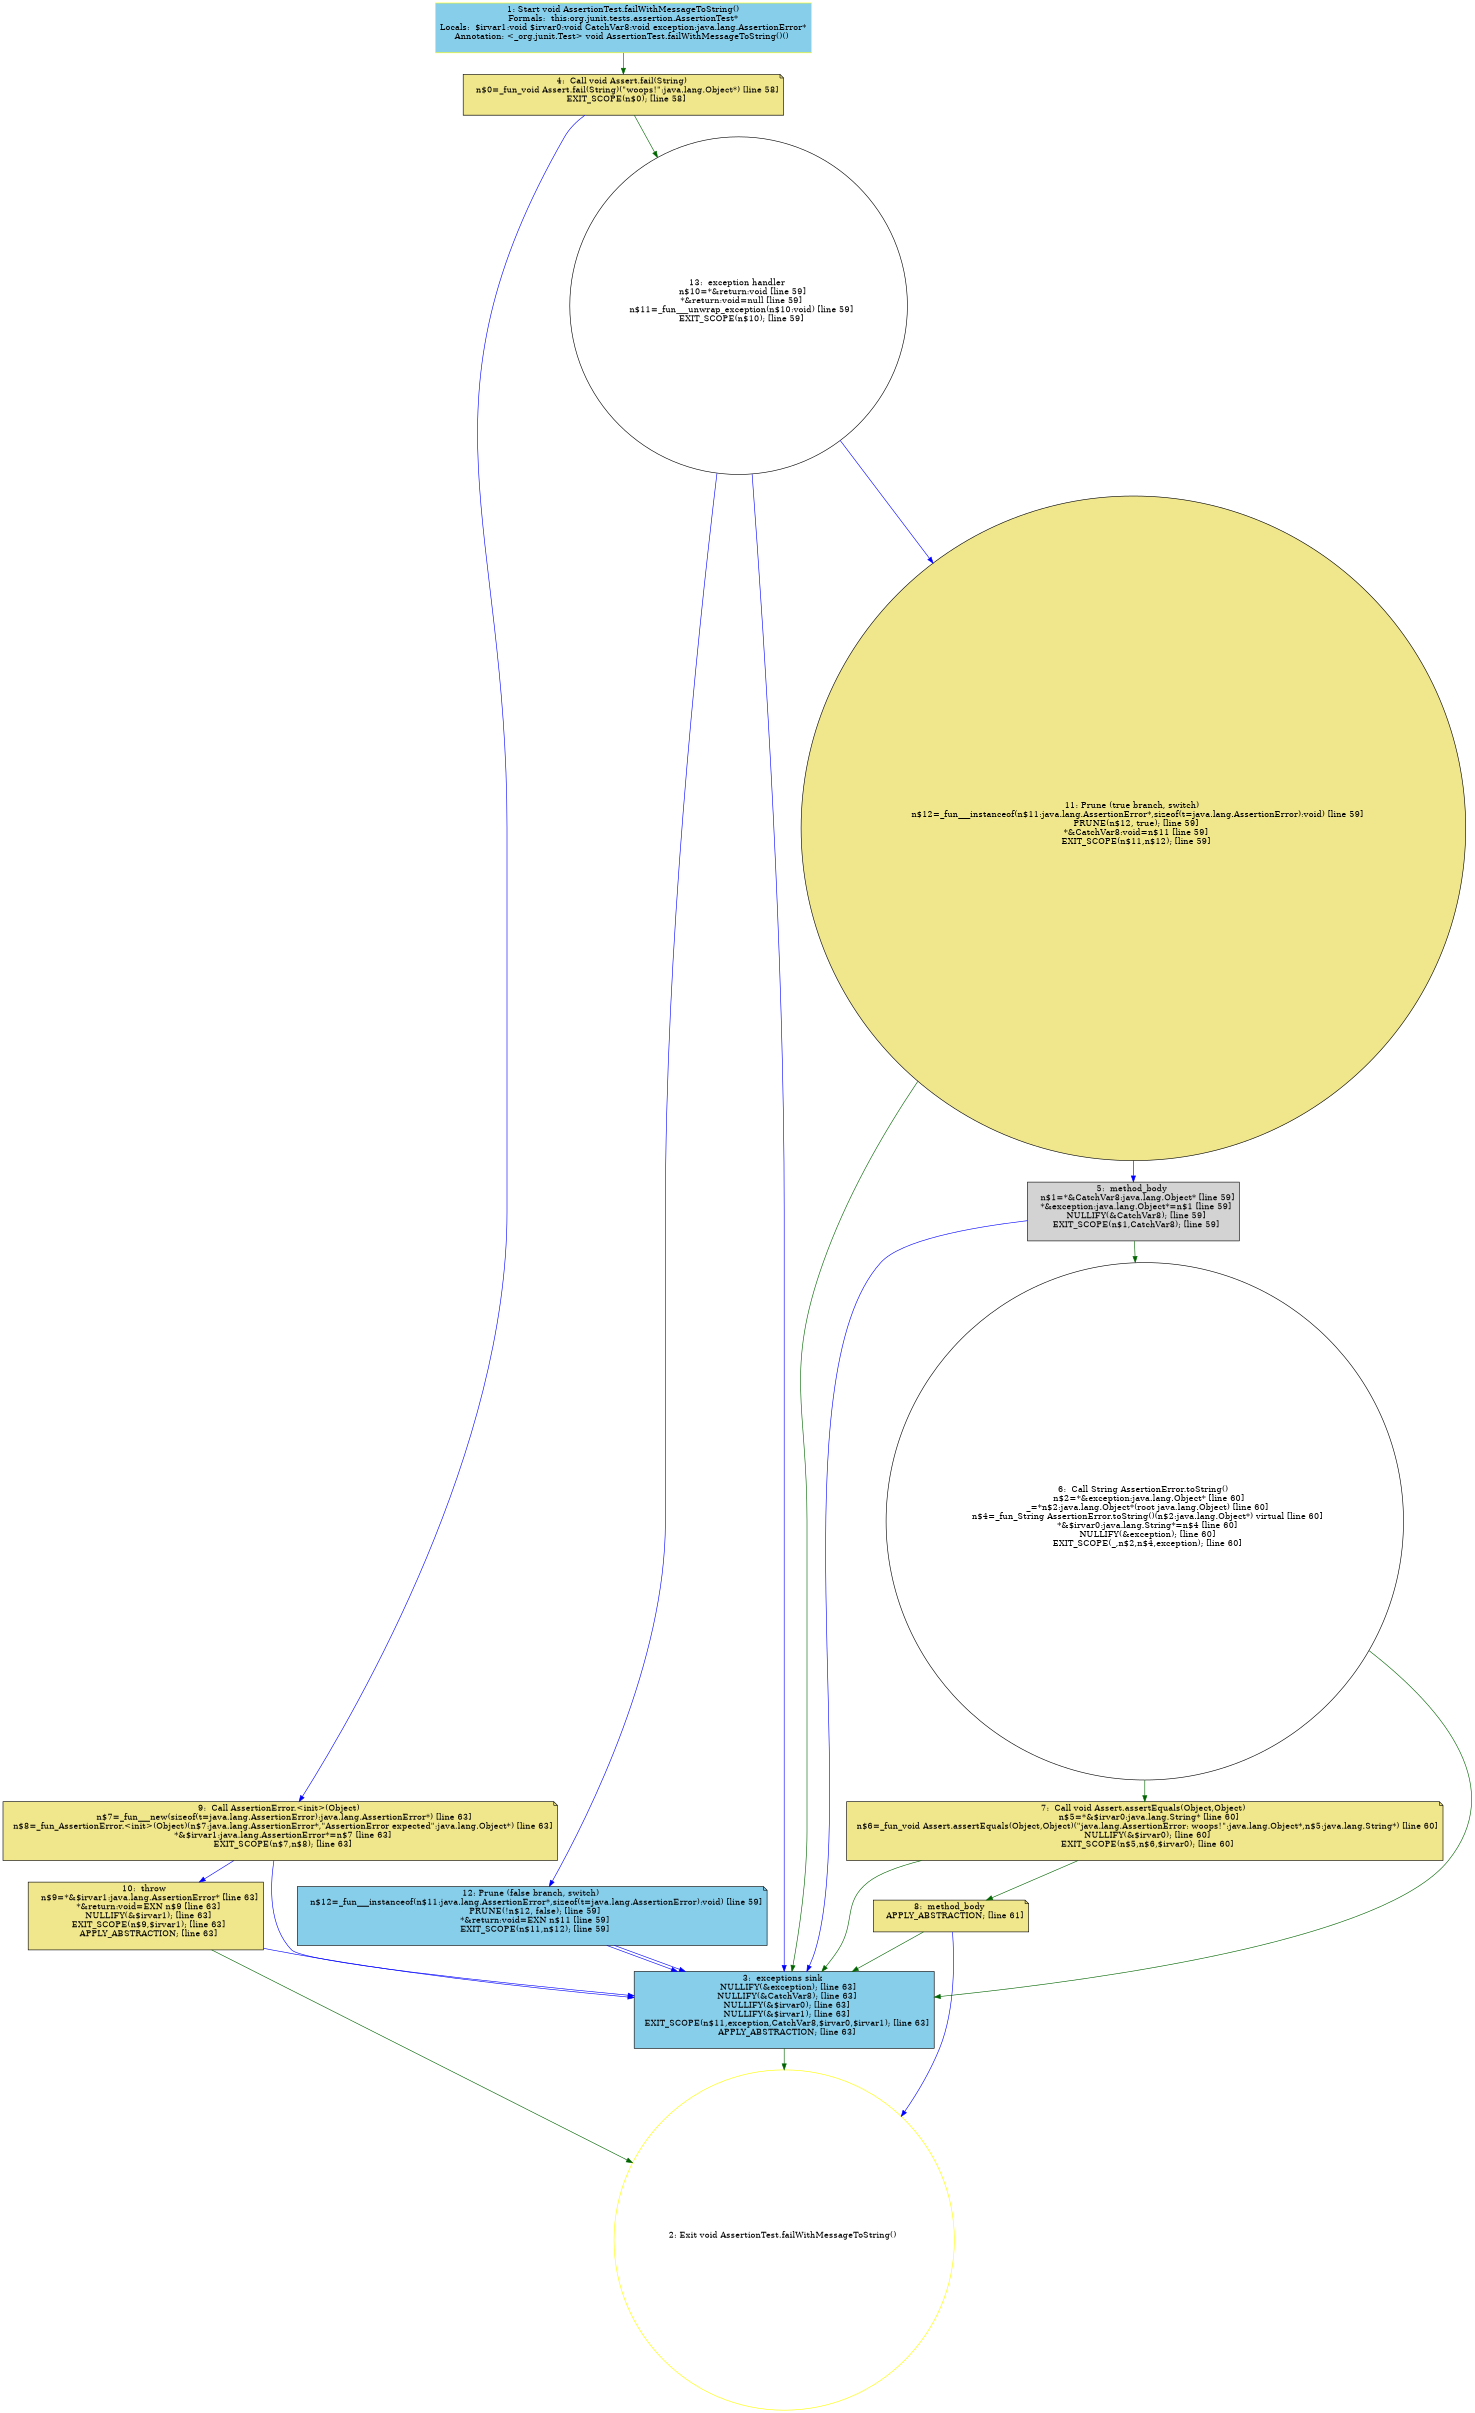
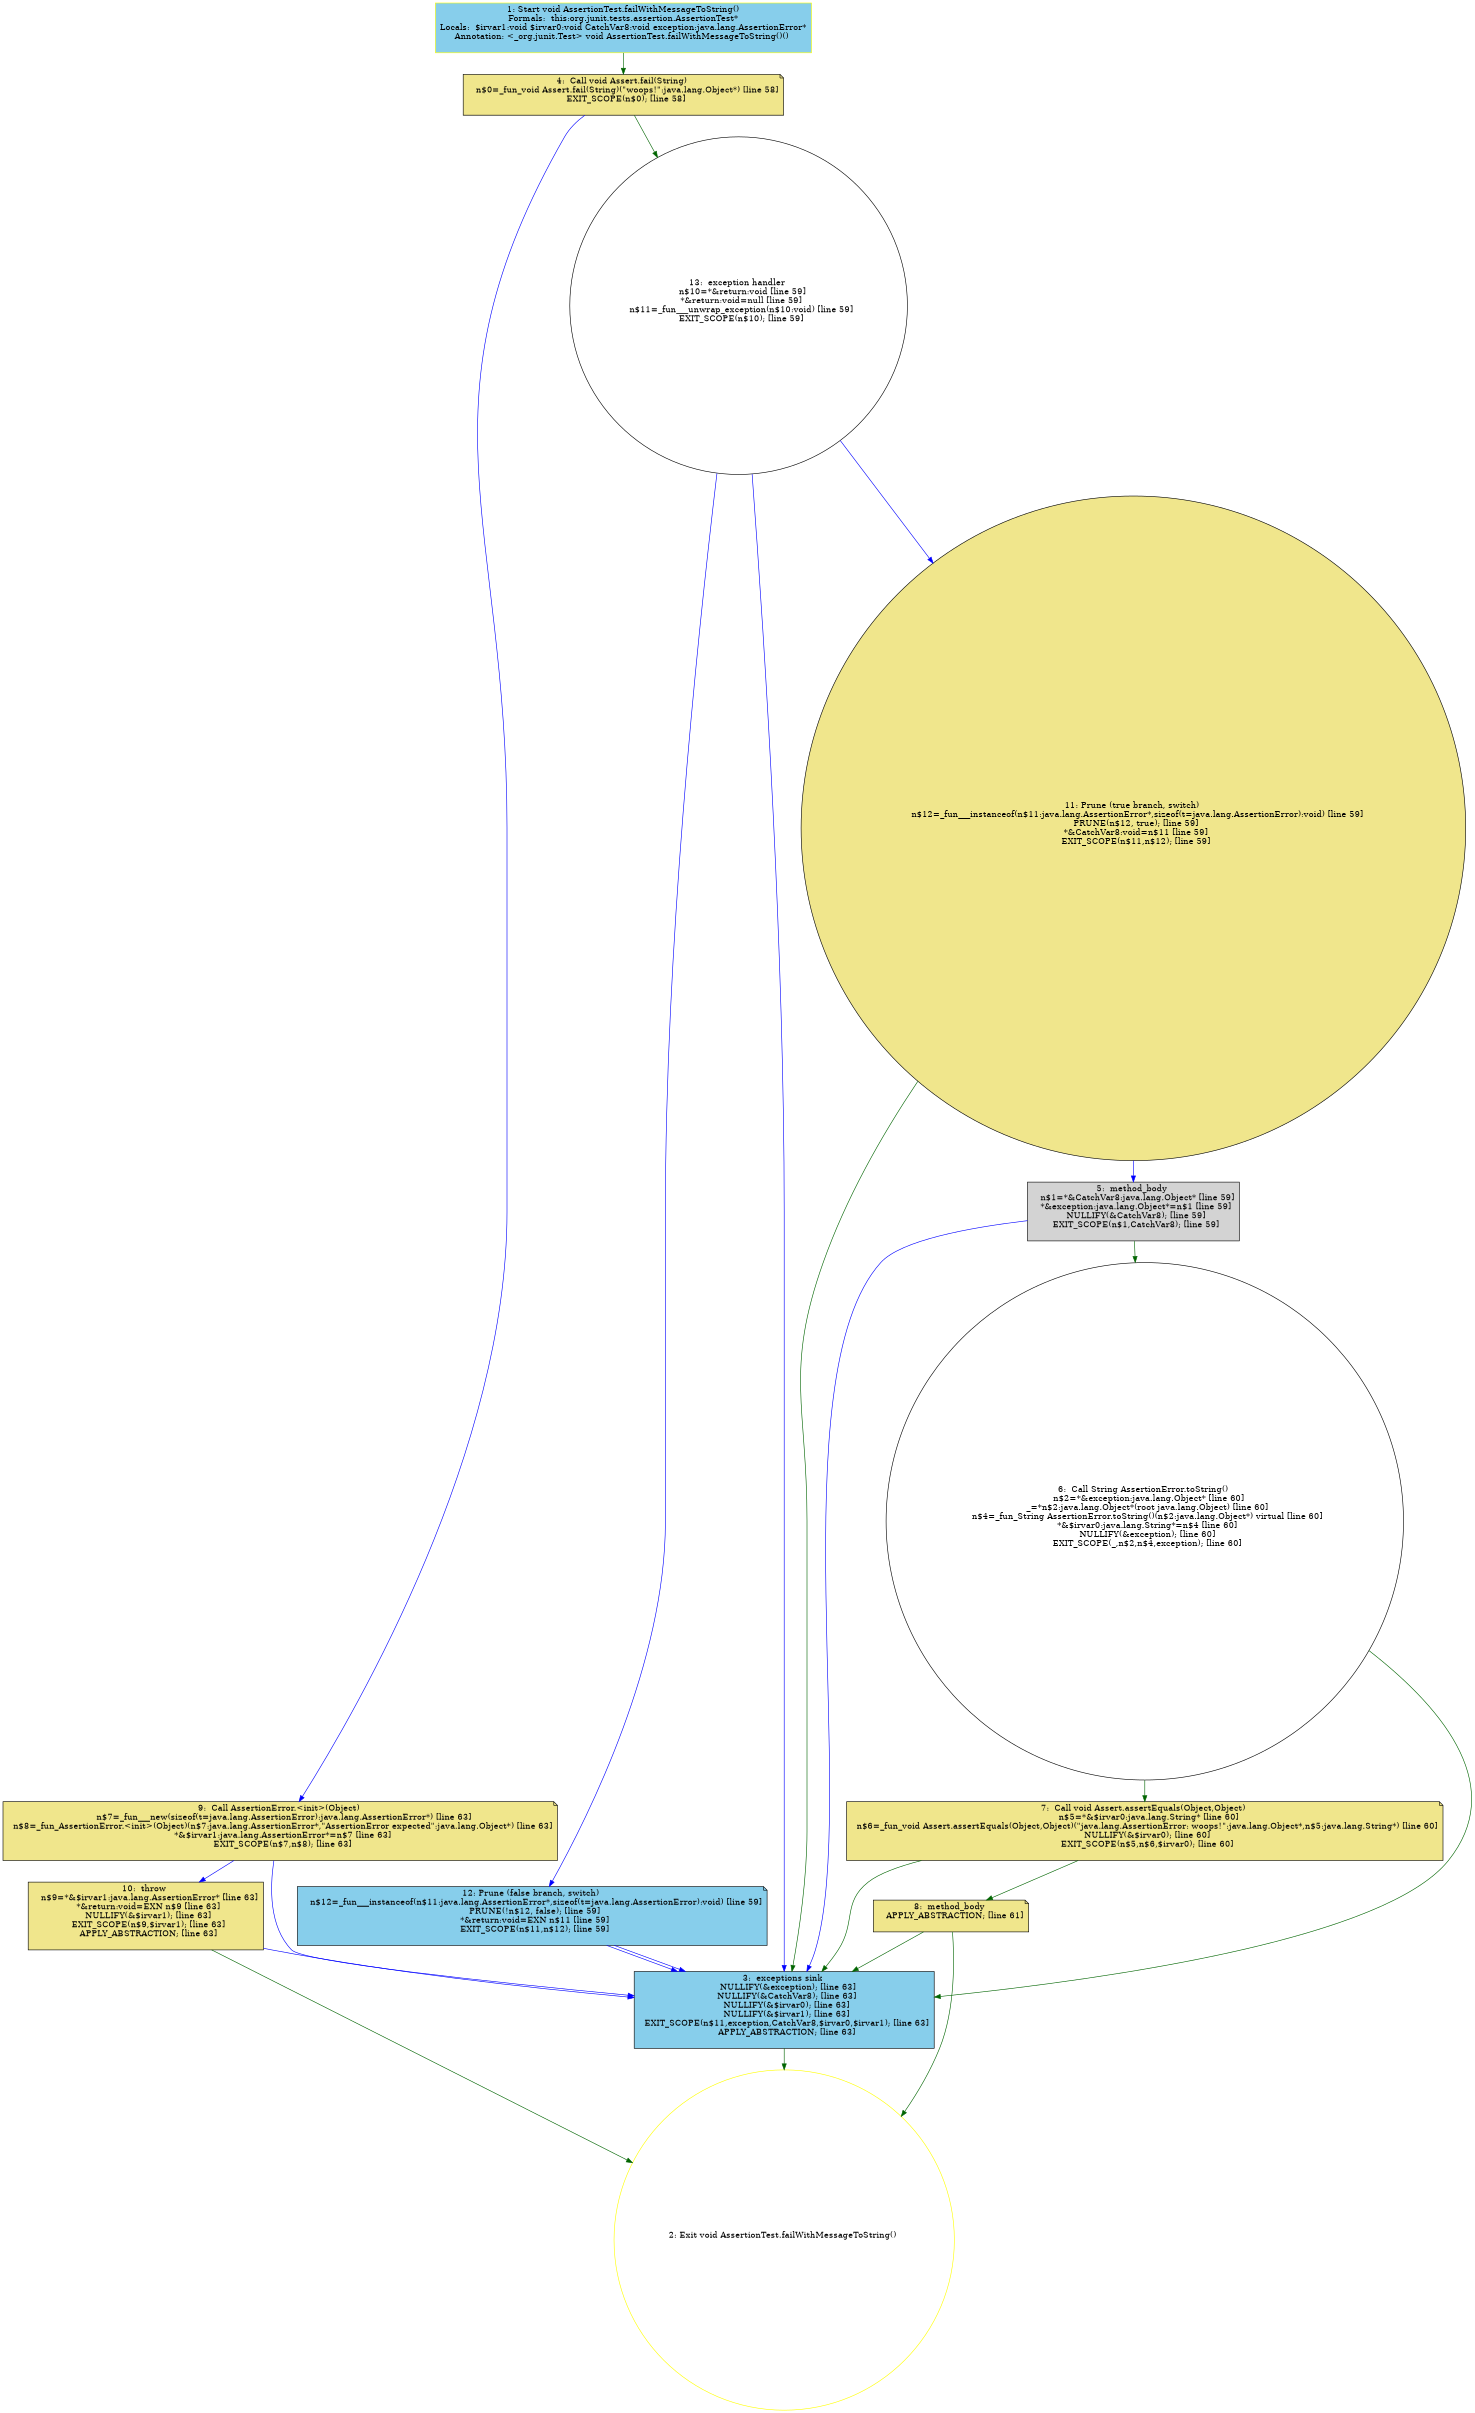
(946, 2027) -> (946, 2027)
